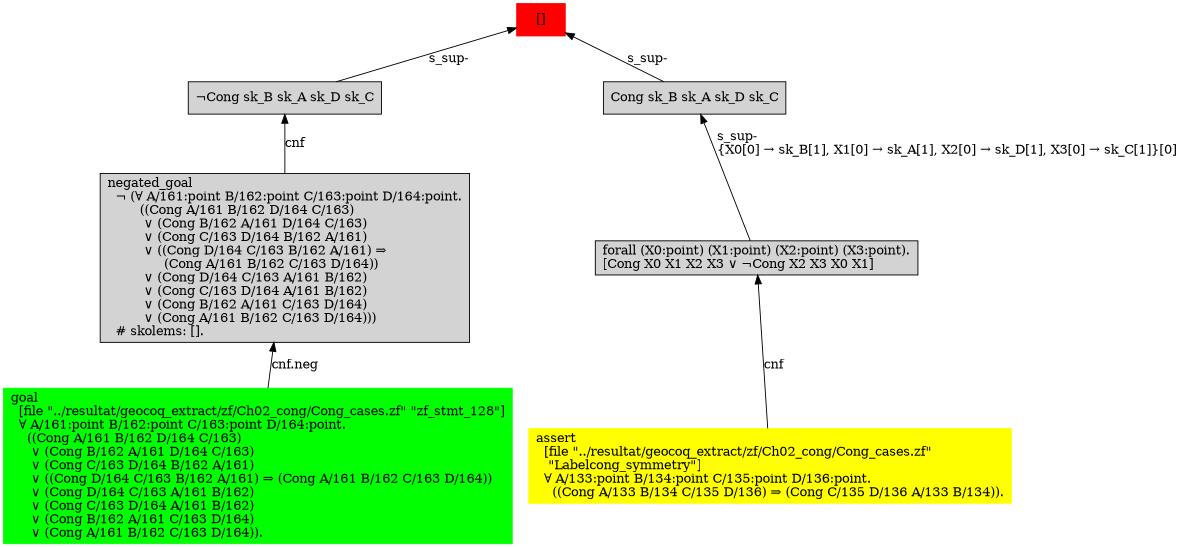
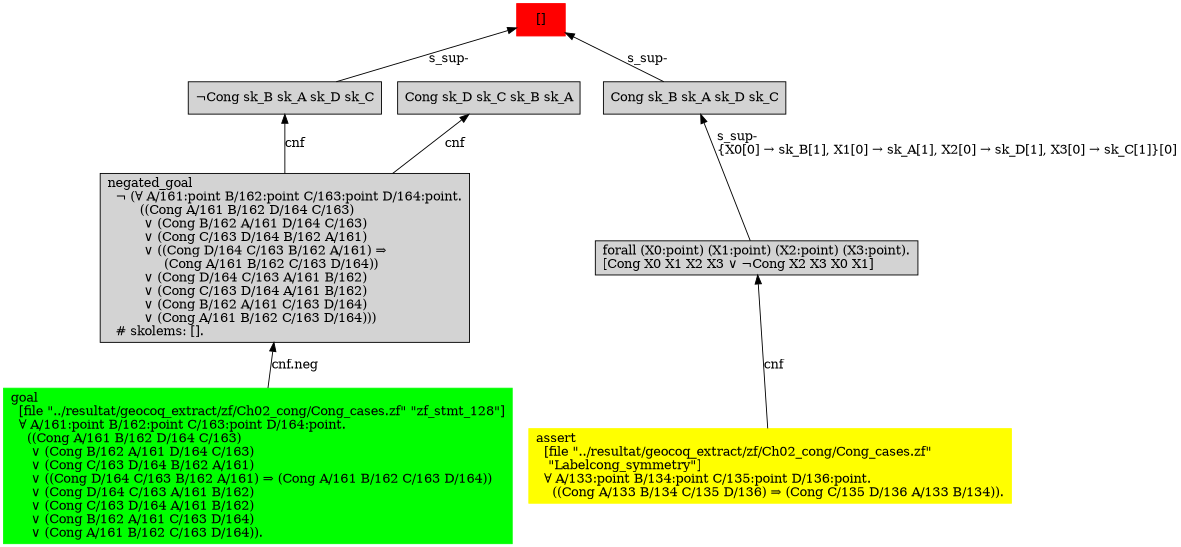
none -> (489, 98)
